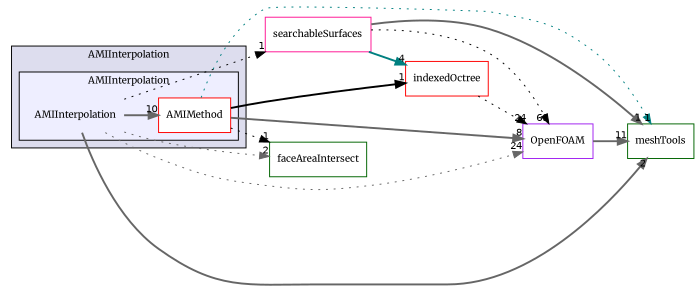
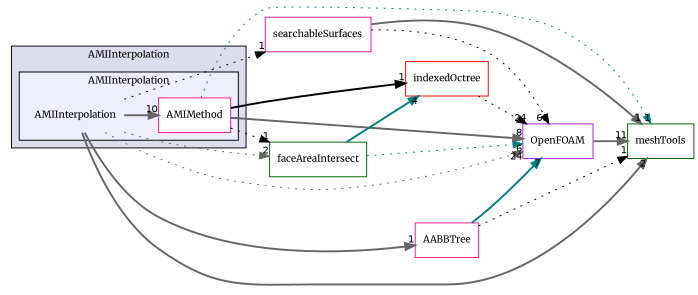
(383, 57) -> (378, 122)
(195, 115) -> (195, 115)
none -> (440, 150)
none -> (447, 240)
